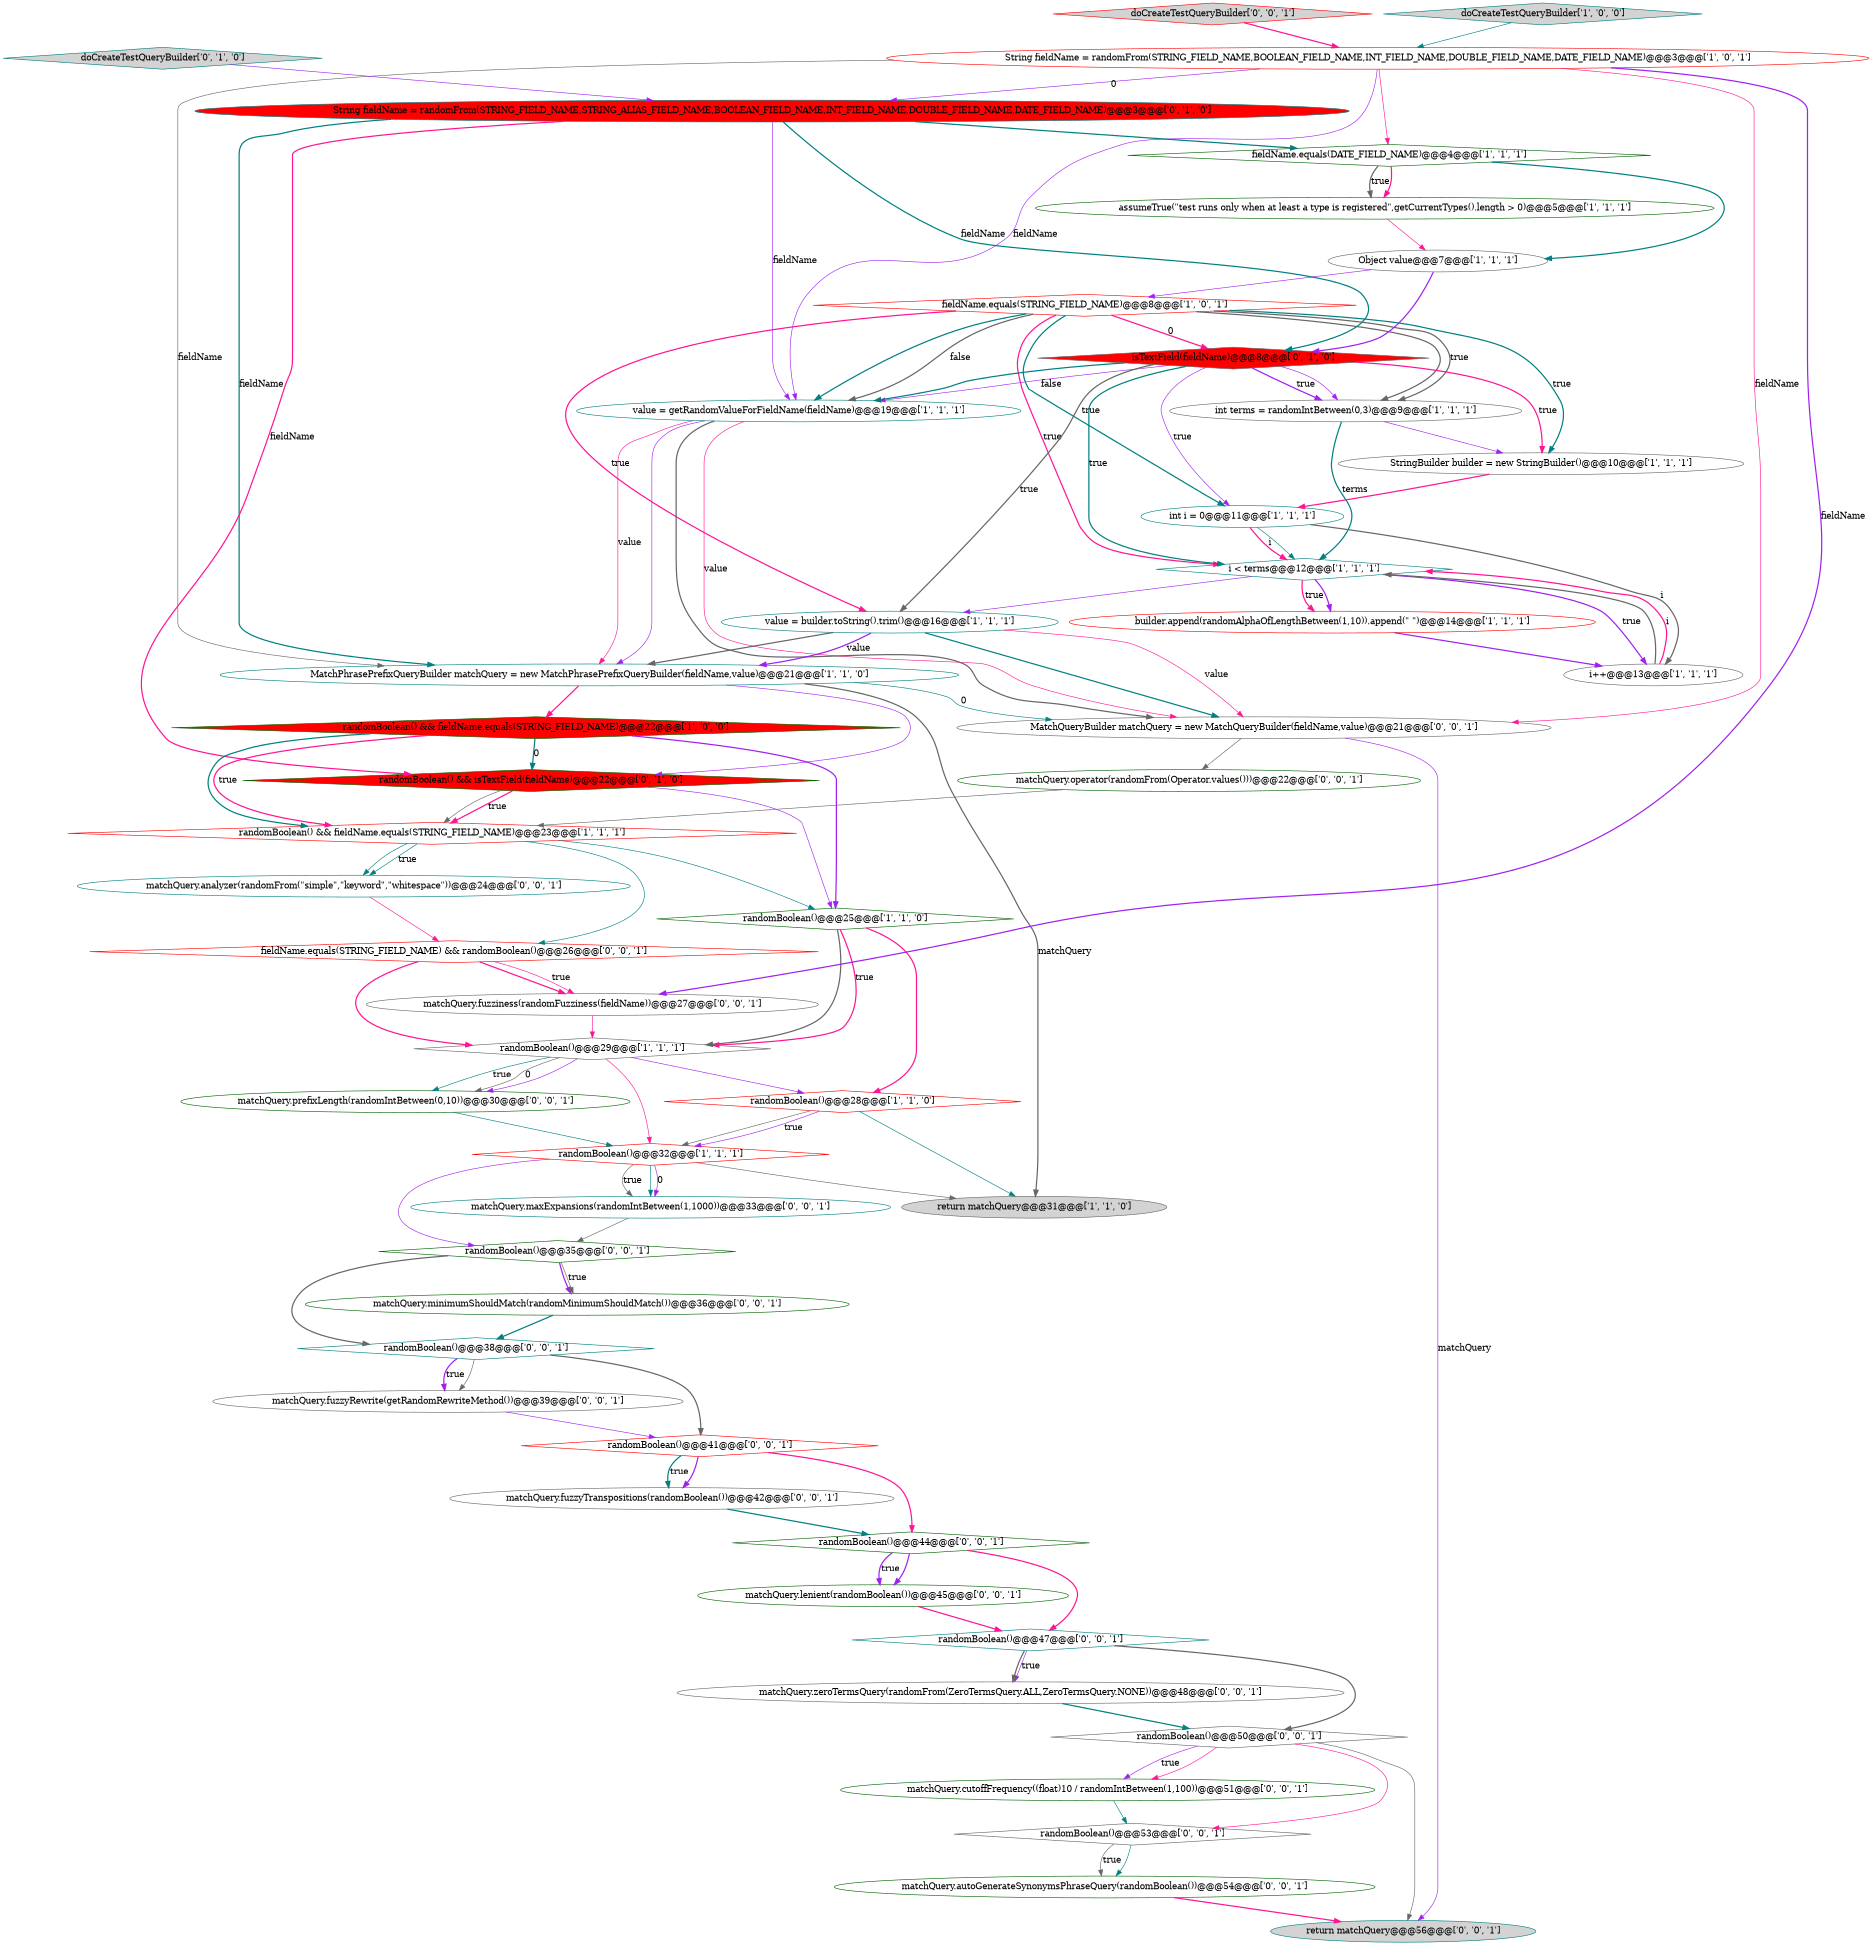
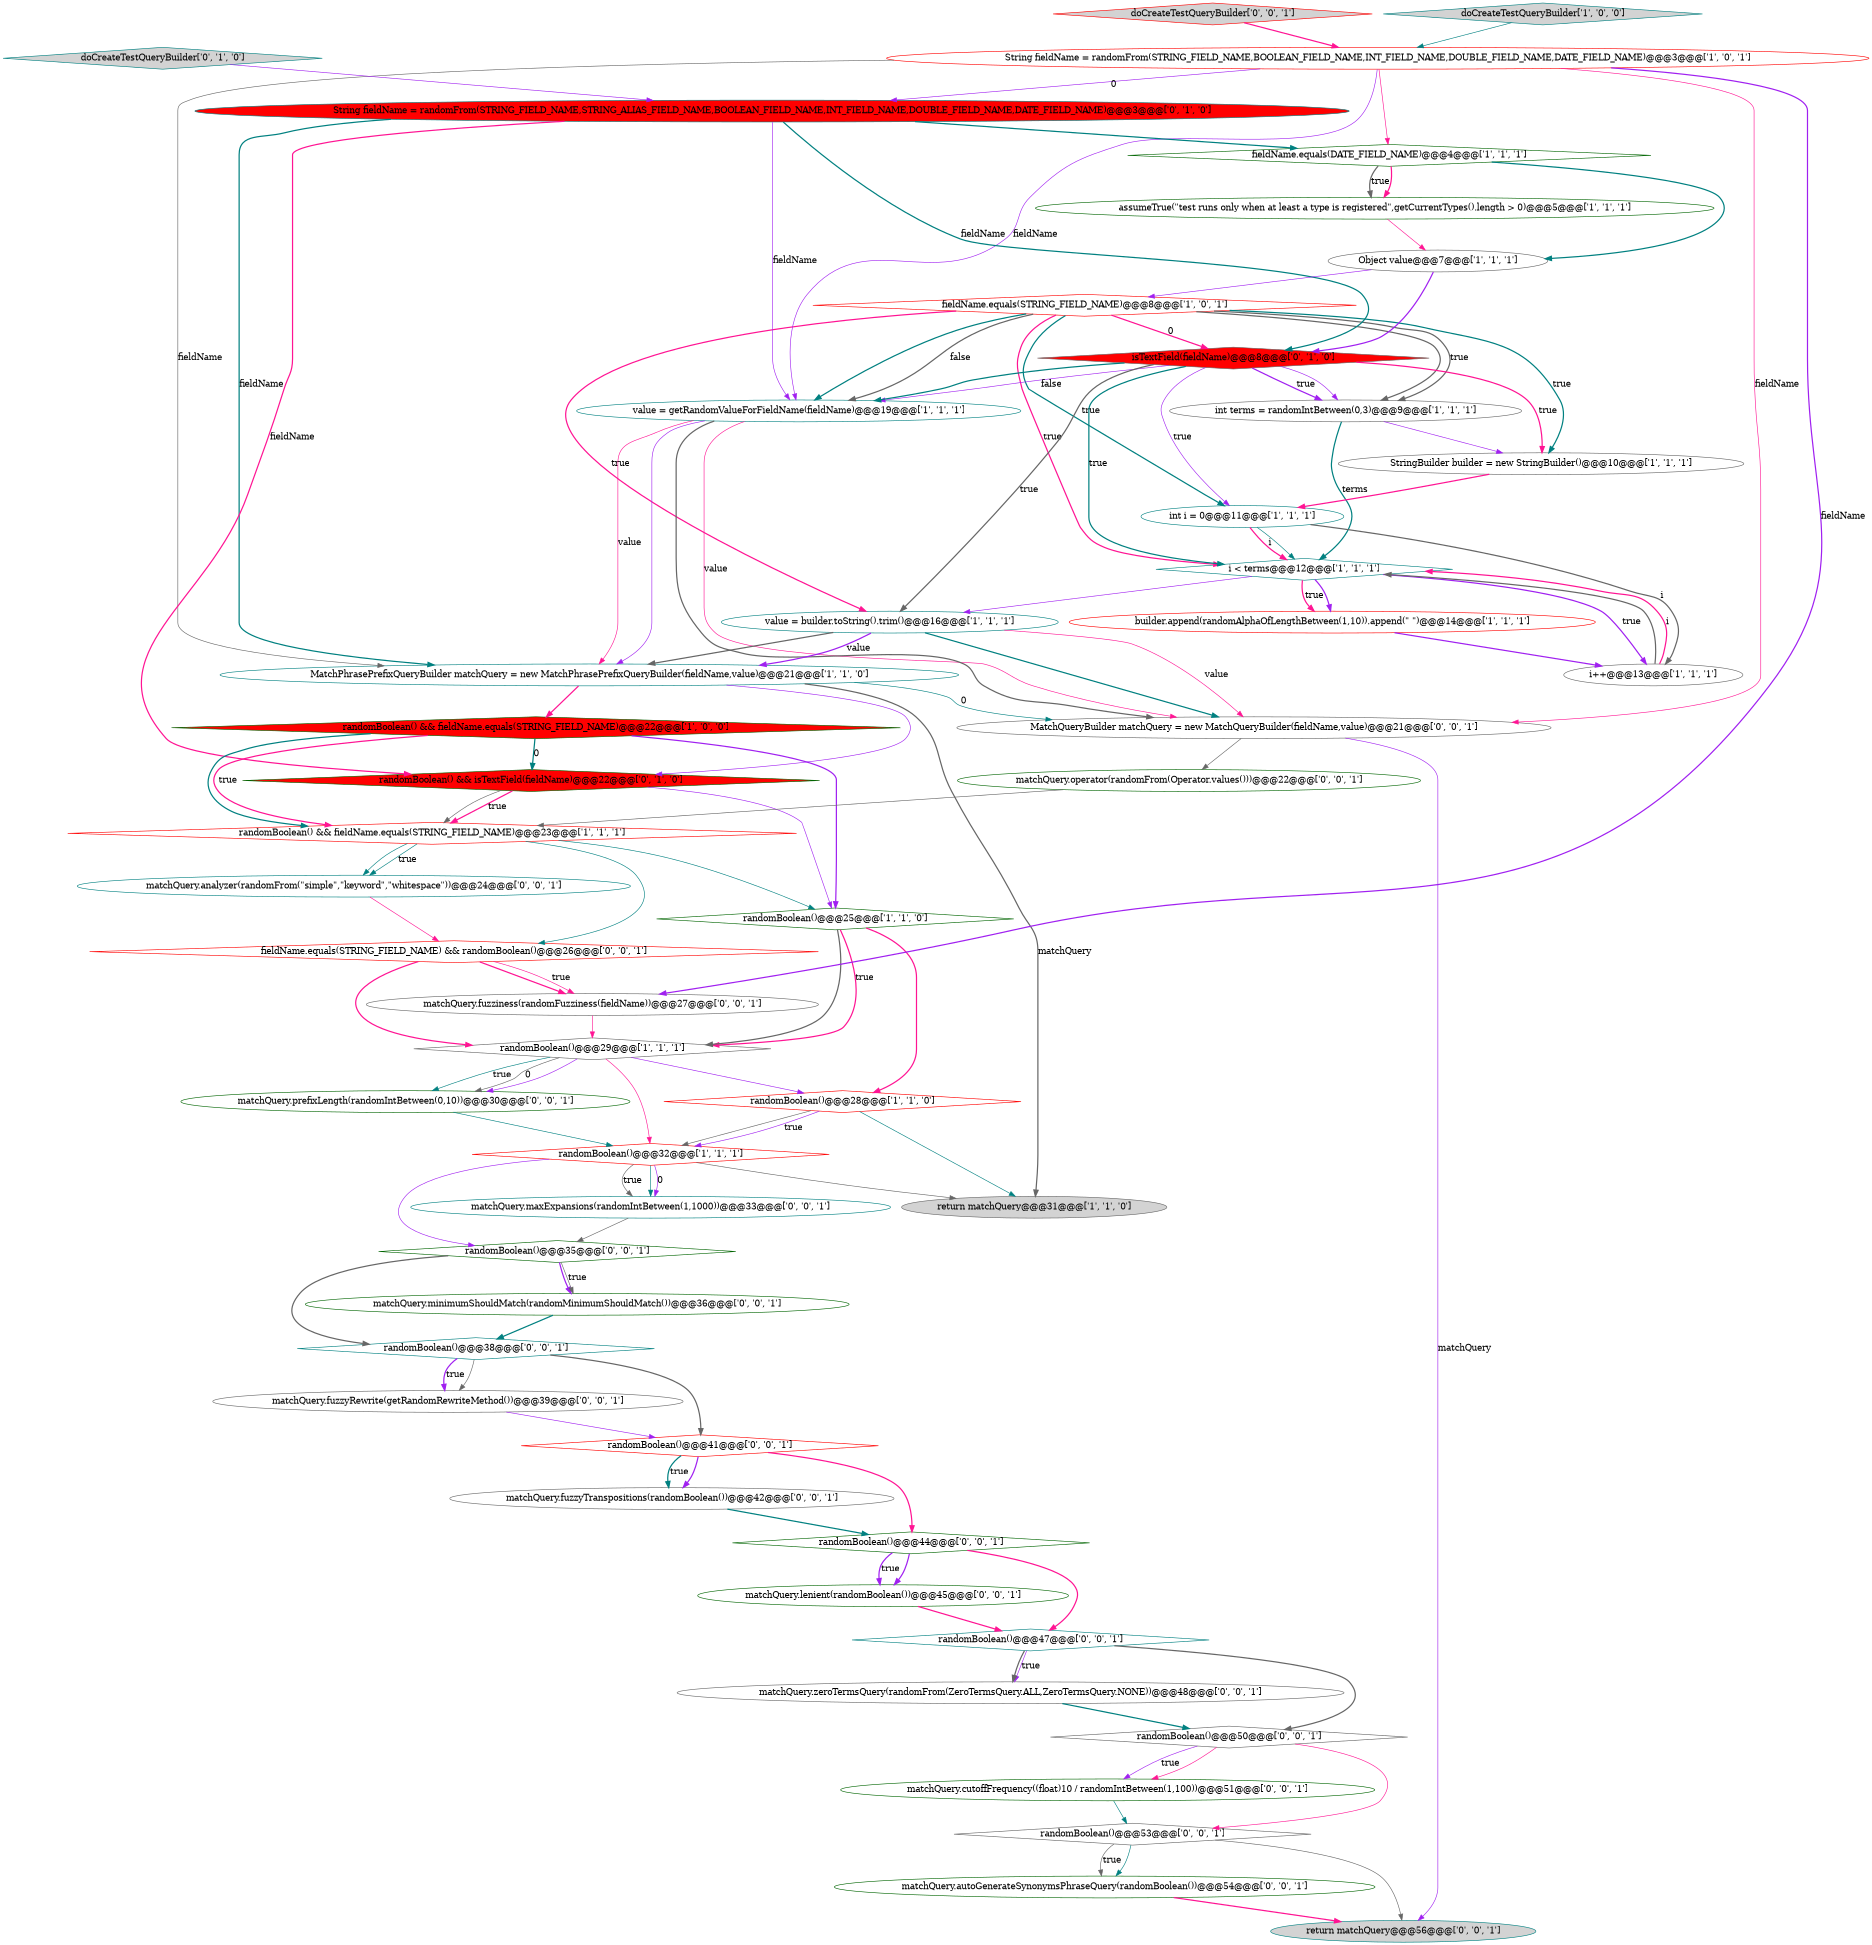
(1415, 1794) -> (1321, 1855)
